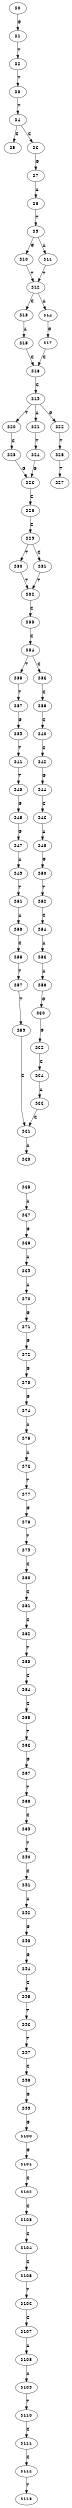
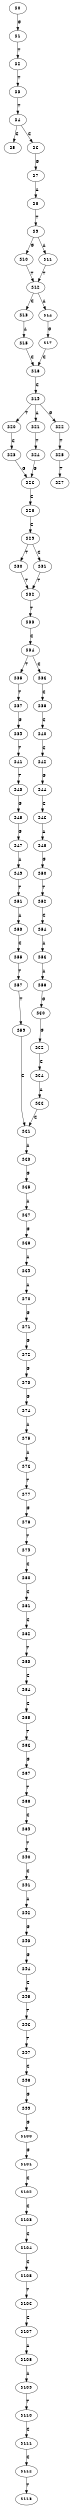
(32, 608) -> (32, 608)
none -> (26, 1172)
